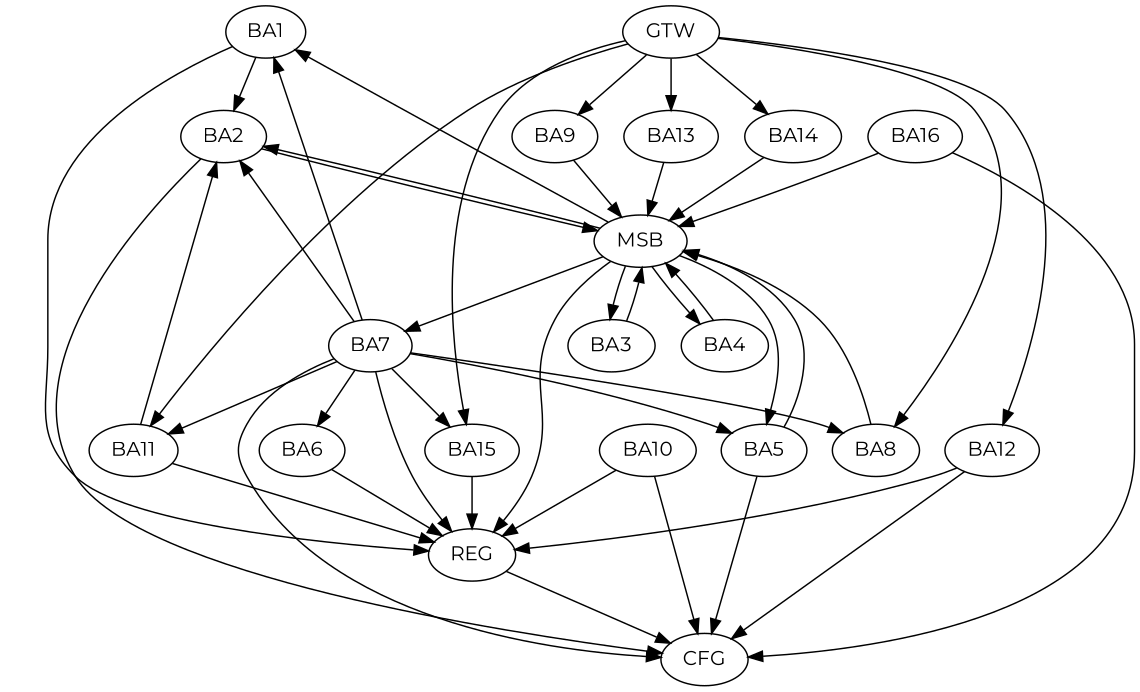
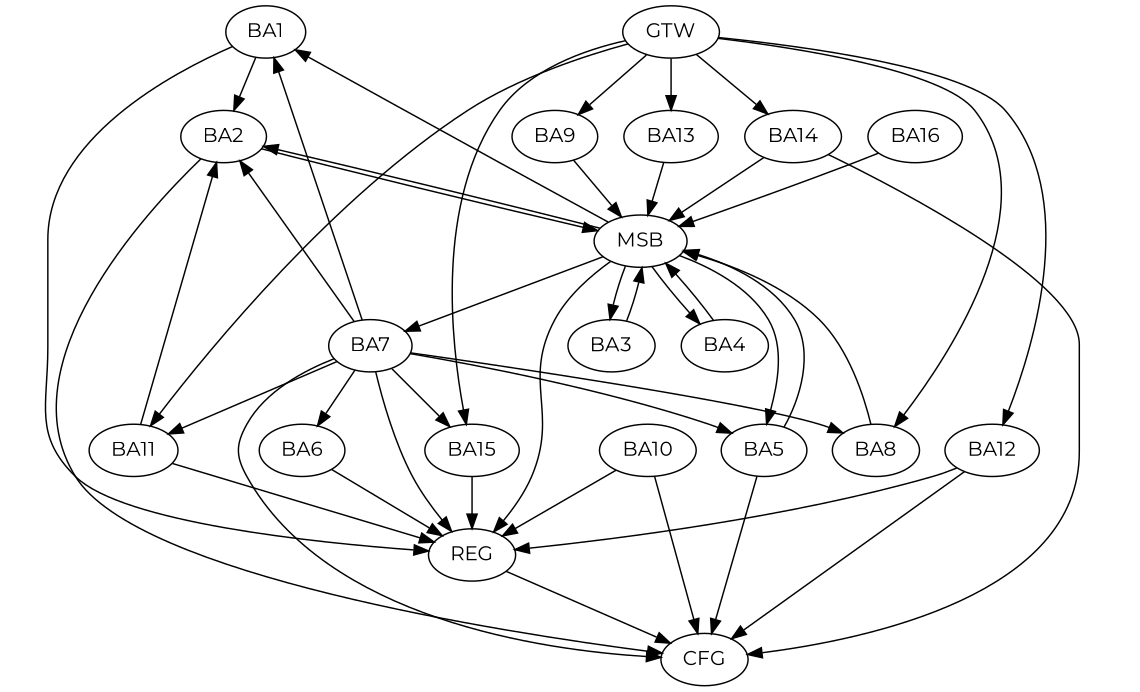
(1127, 489) -> (1079, 440)
